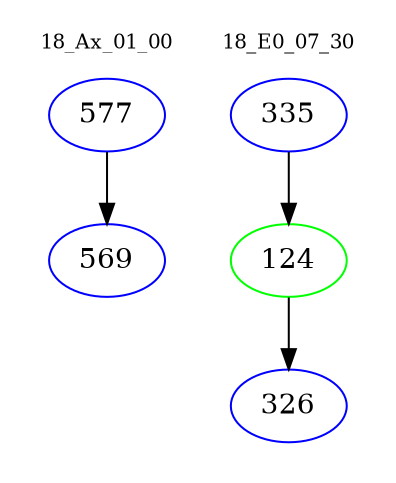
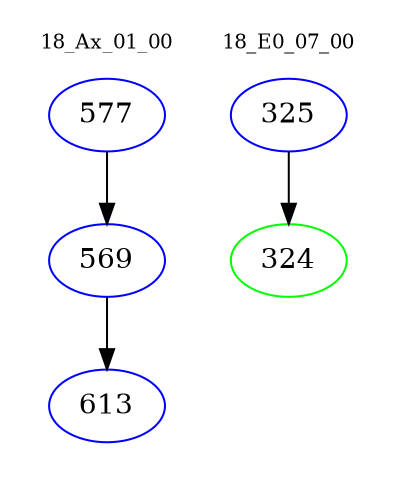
(289, 43) -> (289, 43)
(289, 115) -> (289, 115)
(289, 261) -> (289, 261)
none -> (107, 406)
(289, 406) -> none
